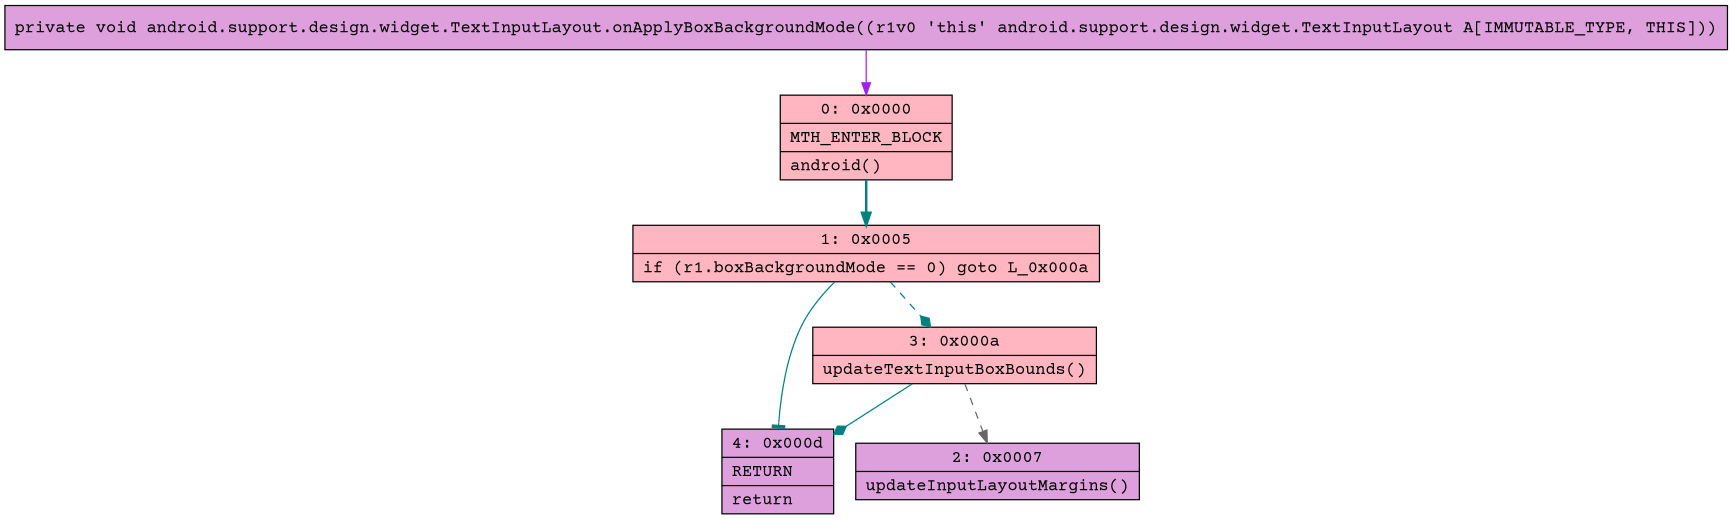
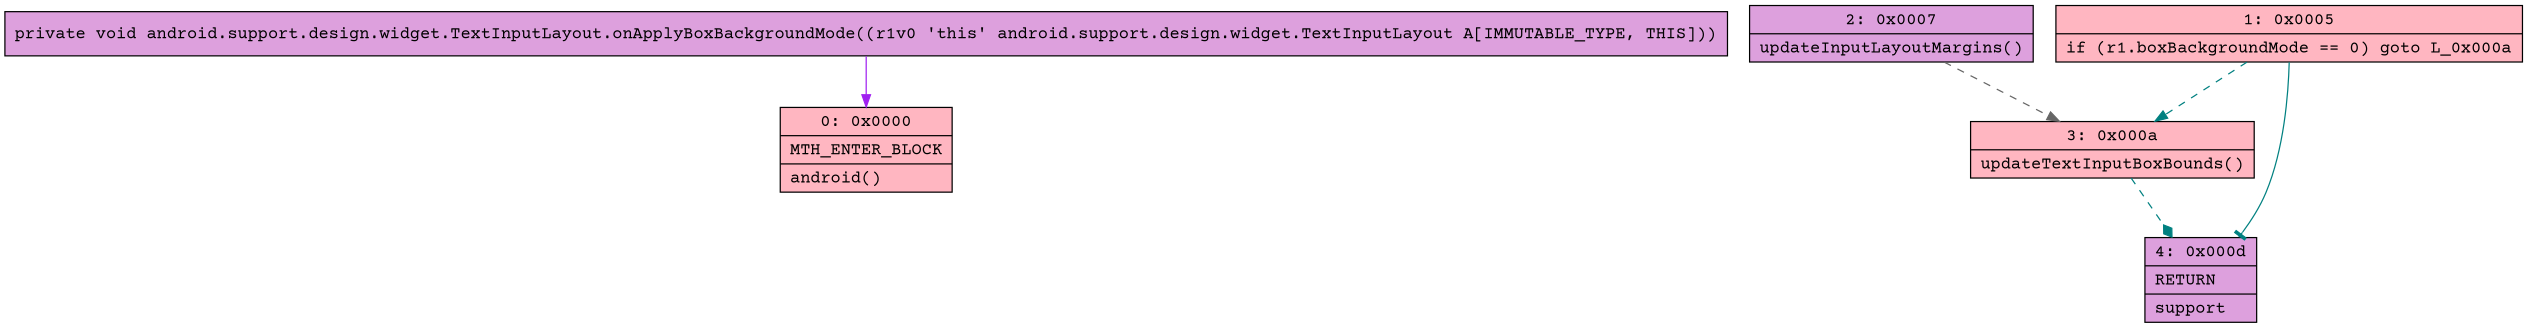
(866, 196) -> none
(905, 299) -> (2206, 88)
(879, 405) -> (2147, 202)
(974, 408) -> (1996, 89)
(762, 499) -> (2190, 308)
